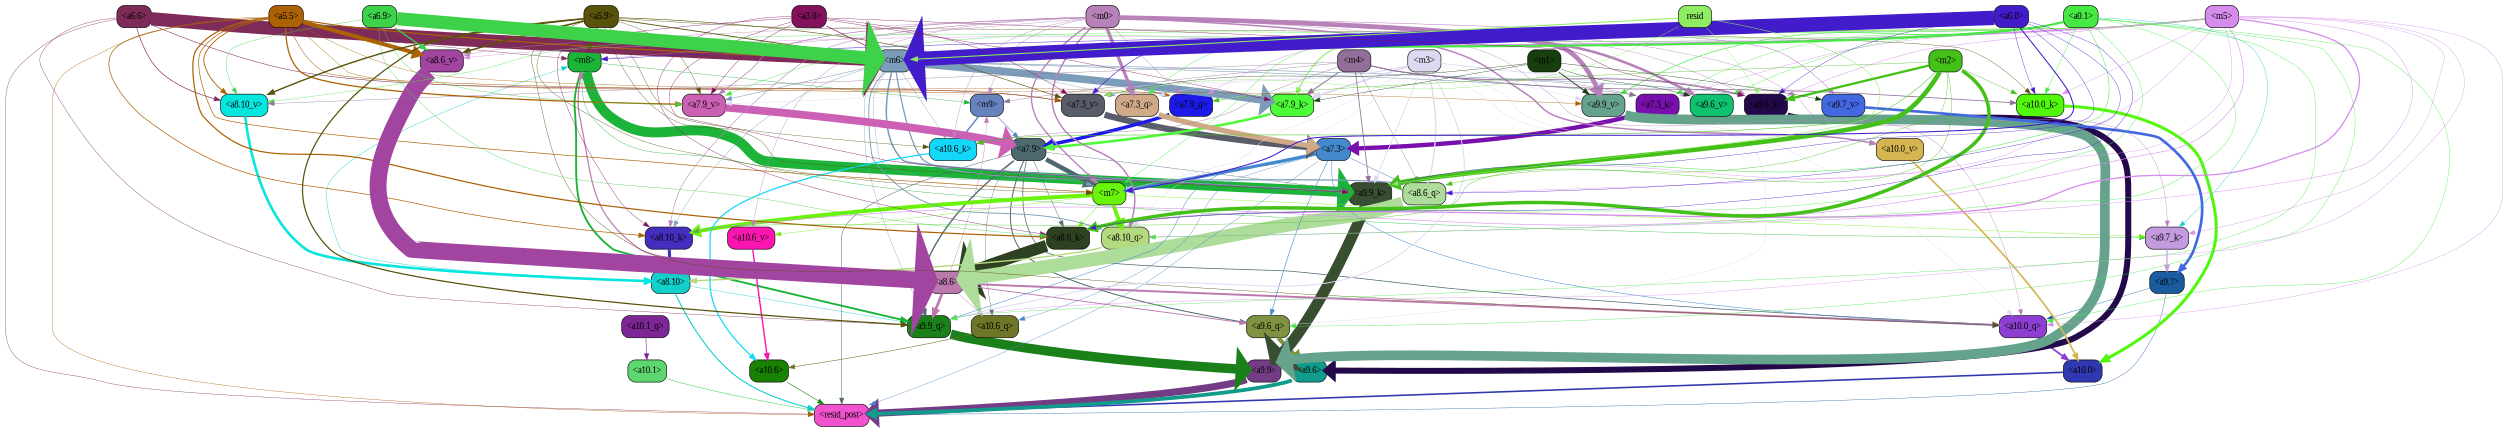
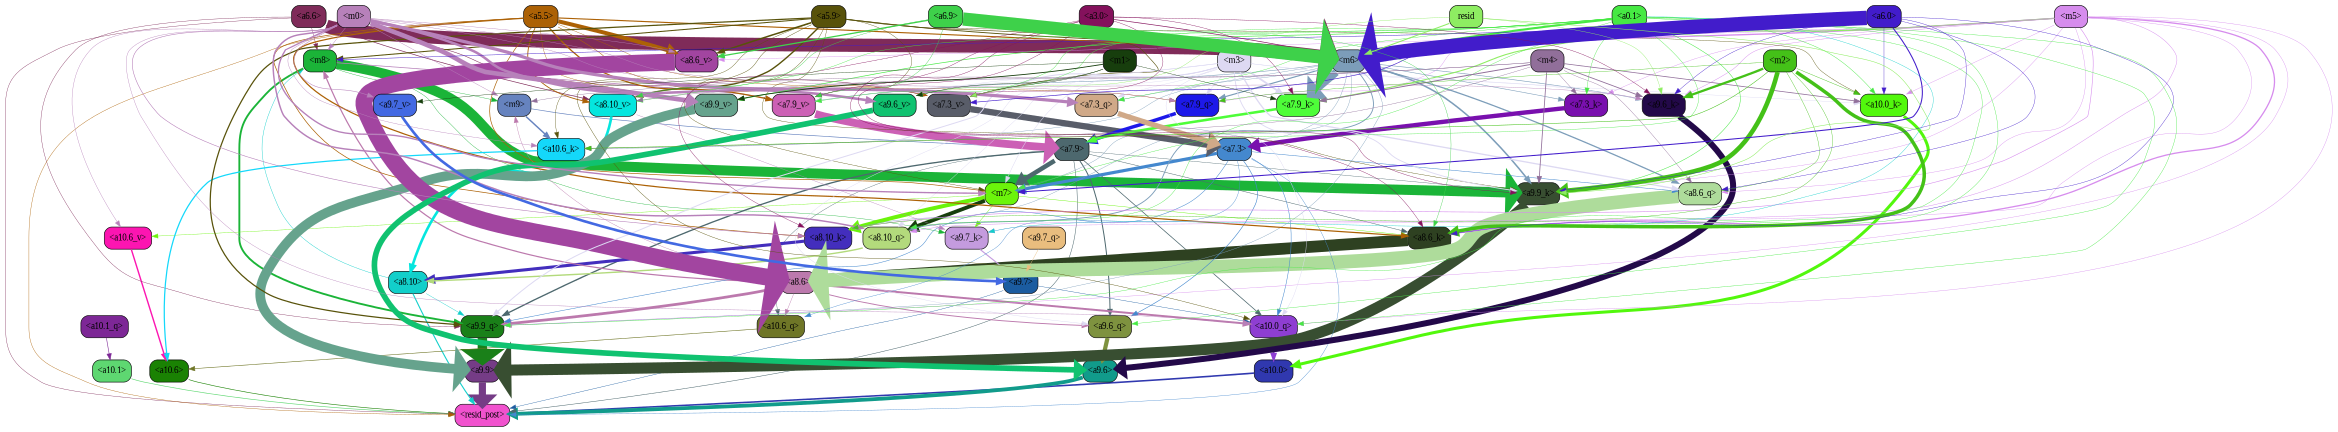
(896, 28) -> (444, 71)
(1683, 53) -> (780, 168)
(1900, 150) -> none
(1116, 213) -> (954, 212)
none -> (1044, 238)
none -> (436, 332)
